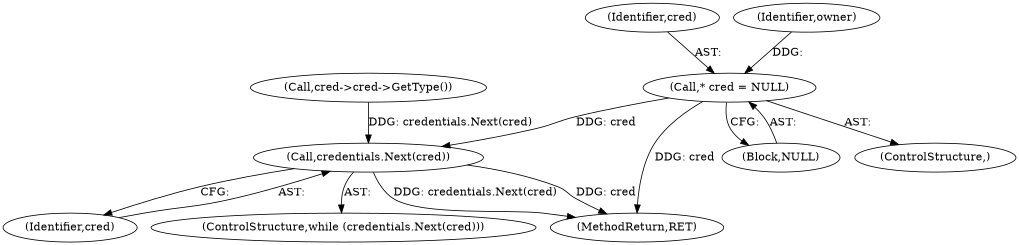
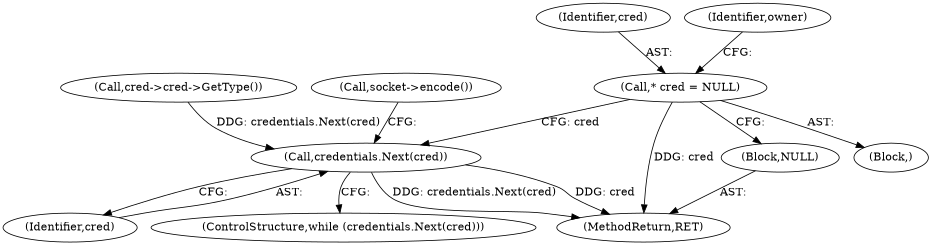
(789, 53) -> (740, 53)
none -> (406, 88)
(606, 123) -> (571, 123)
(768, 124) -> (716, 190)
(935, 158) -> (891, 158)
(360, 193) -> (358, 193)
